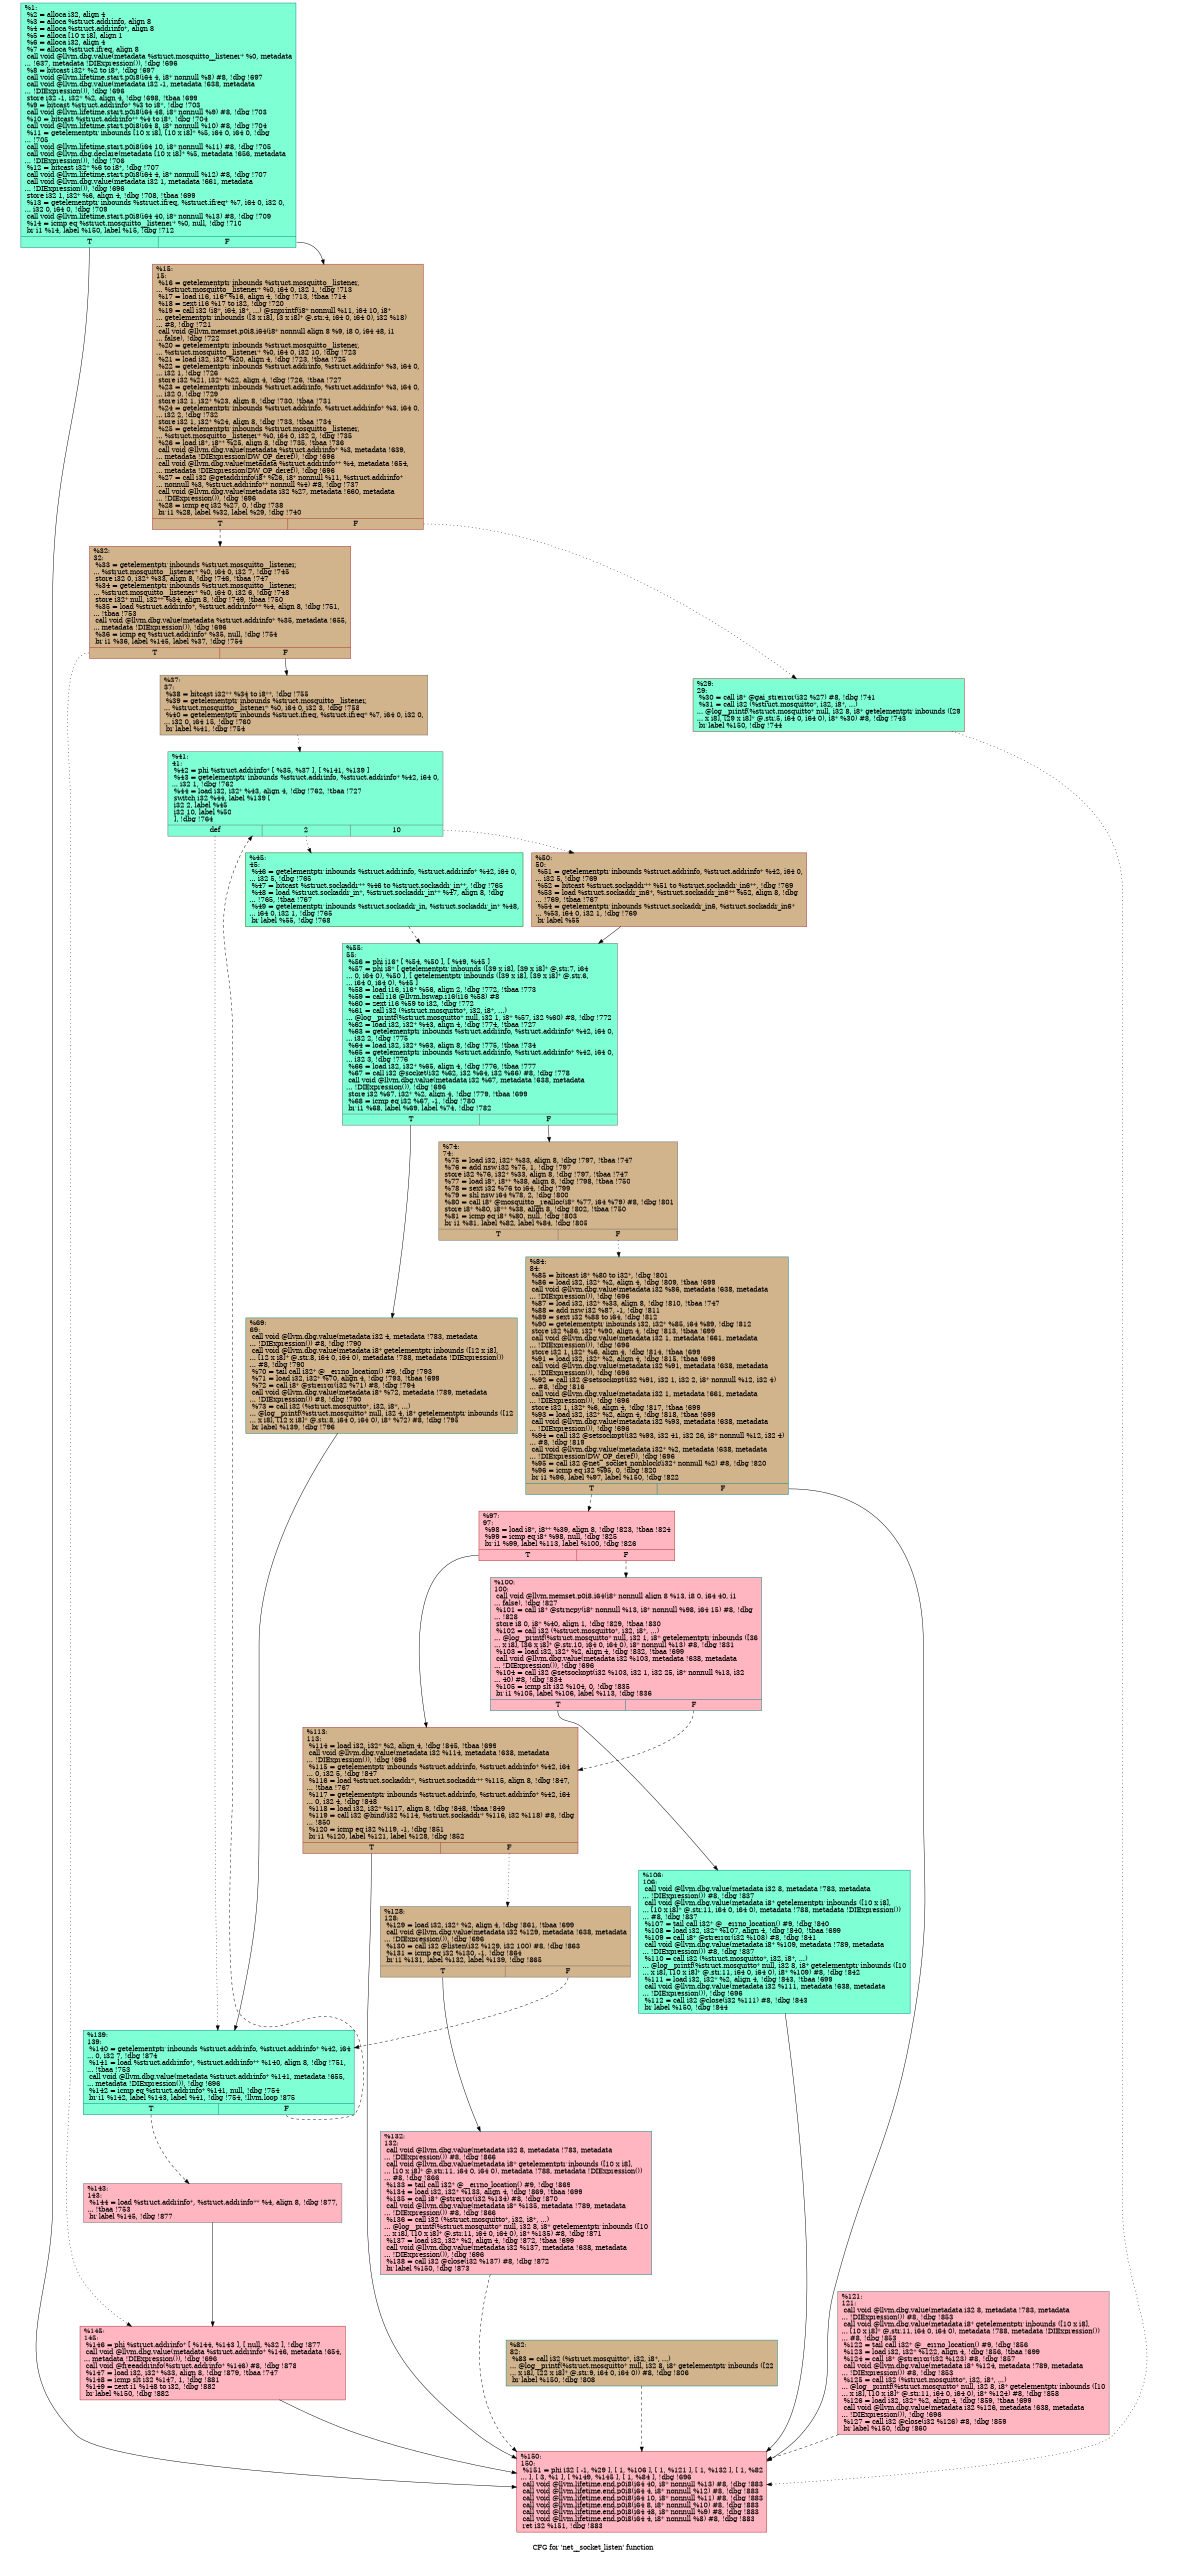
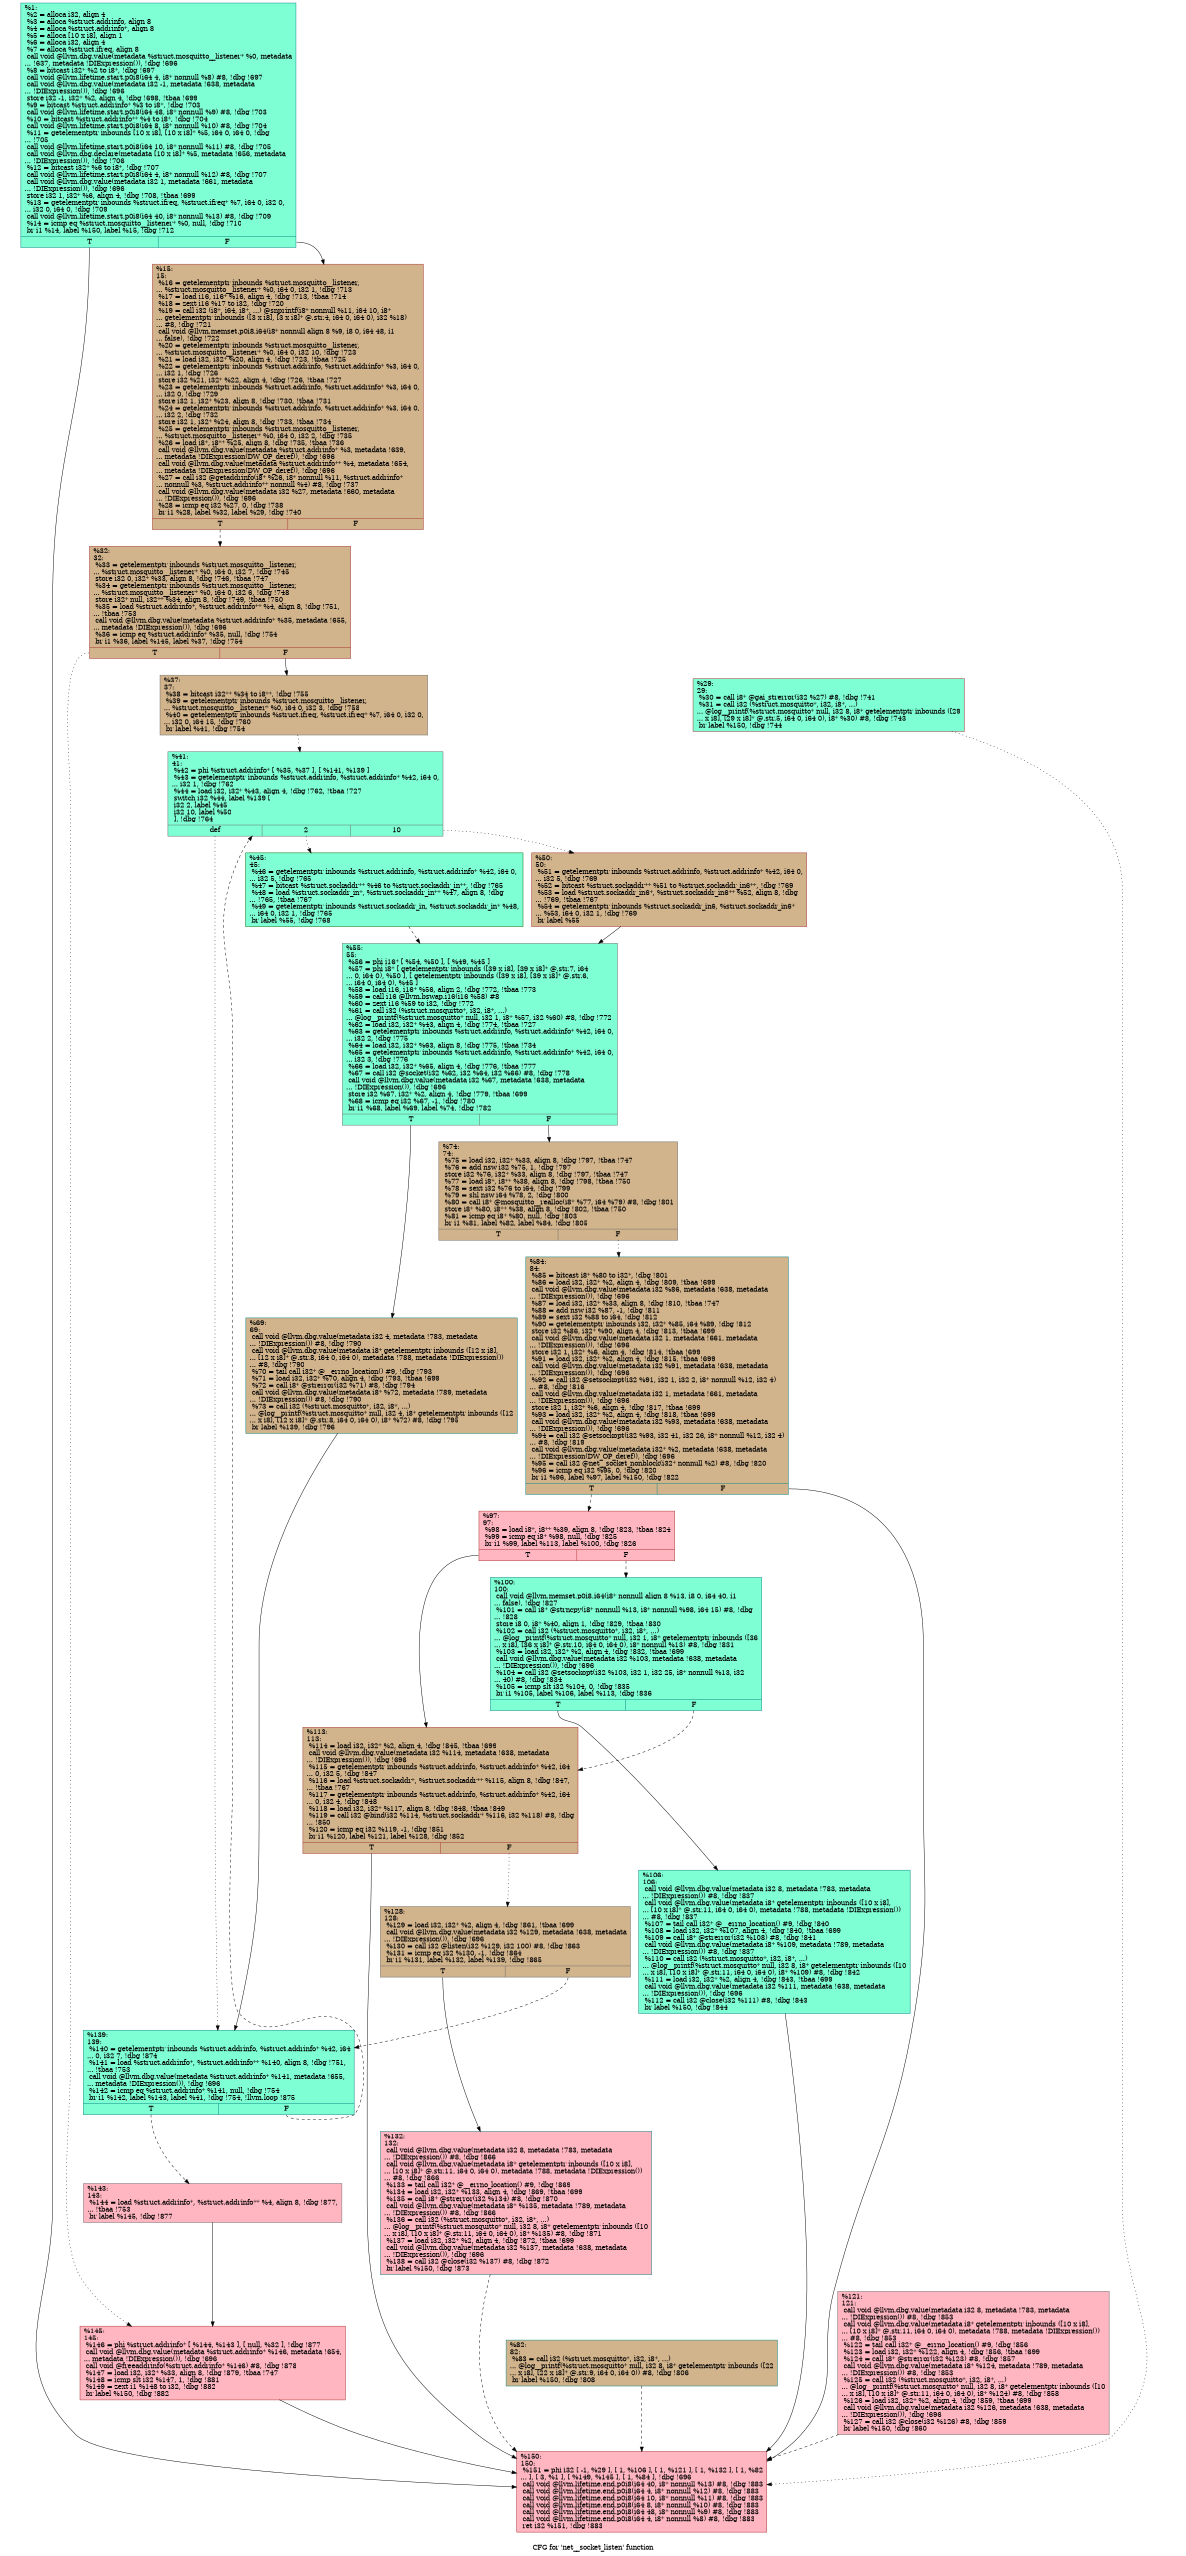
(619, 573) -> none
(626, 1644) -> (626, 1644)
